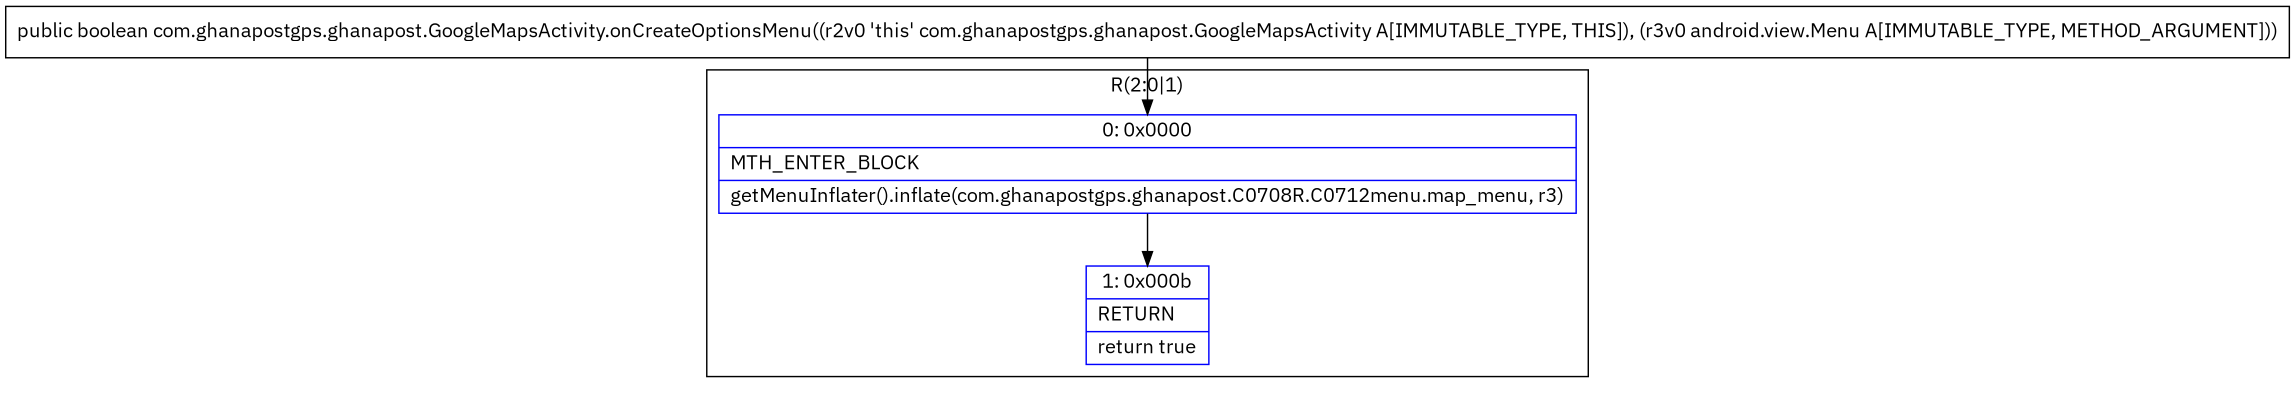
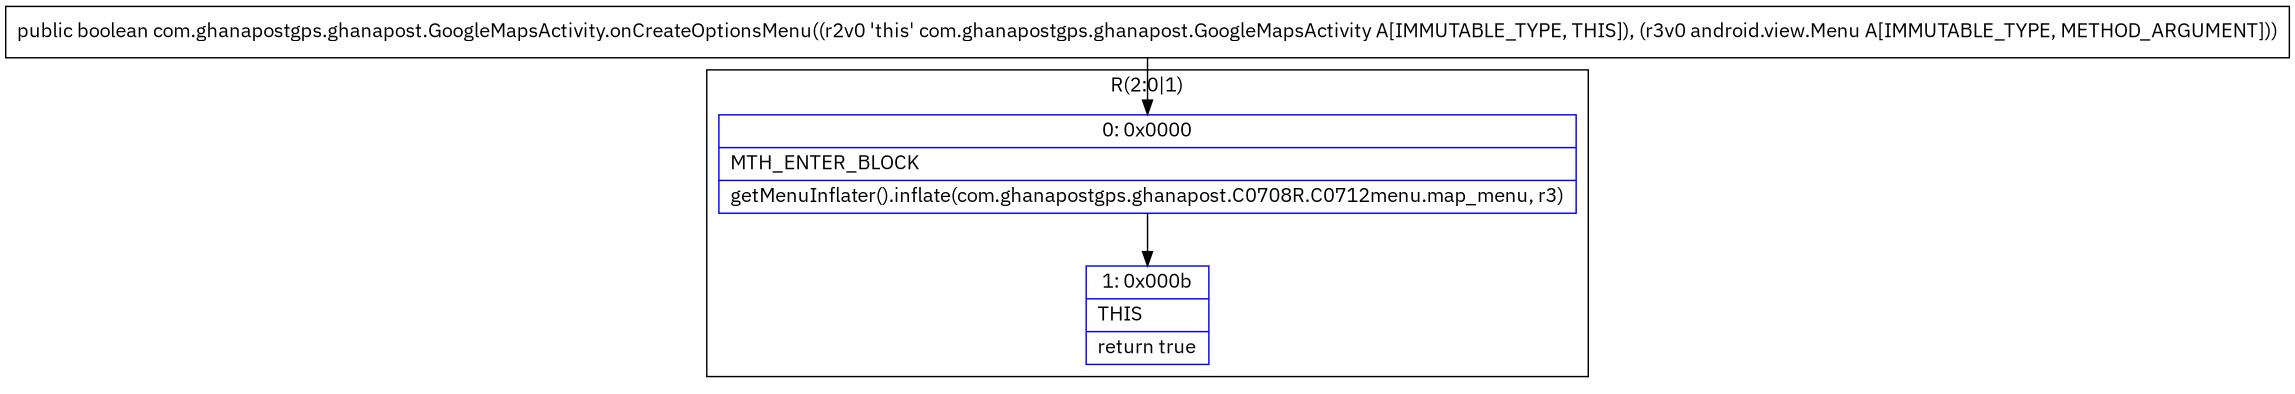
(1137, 315) -> (1120, 315)
